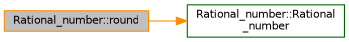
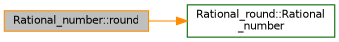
(266, 21) -> (261, 21)
